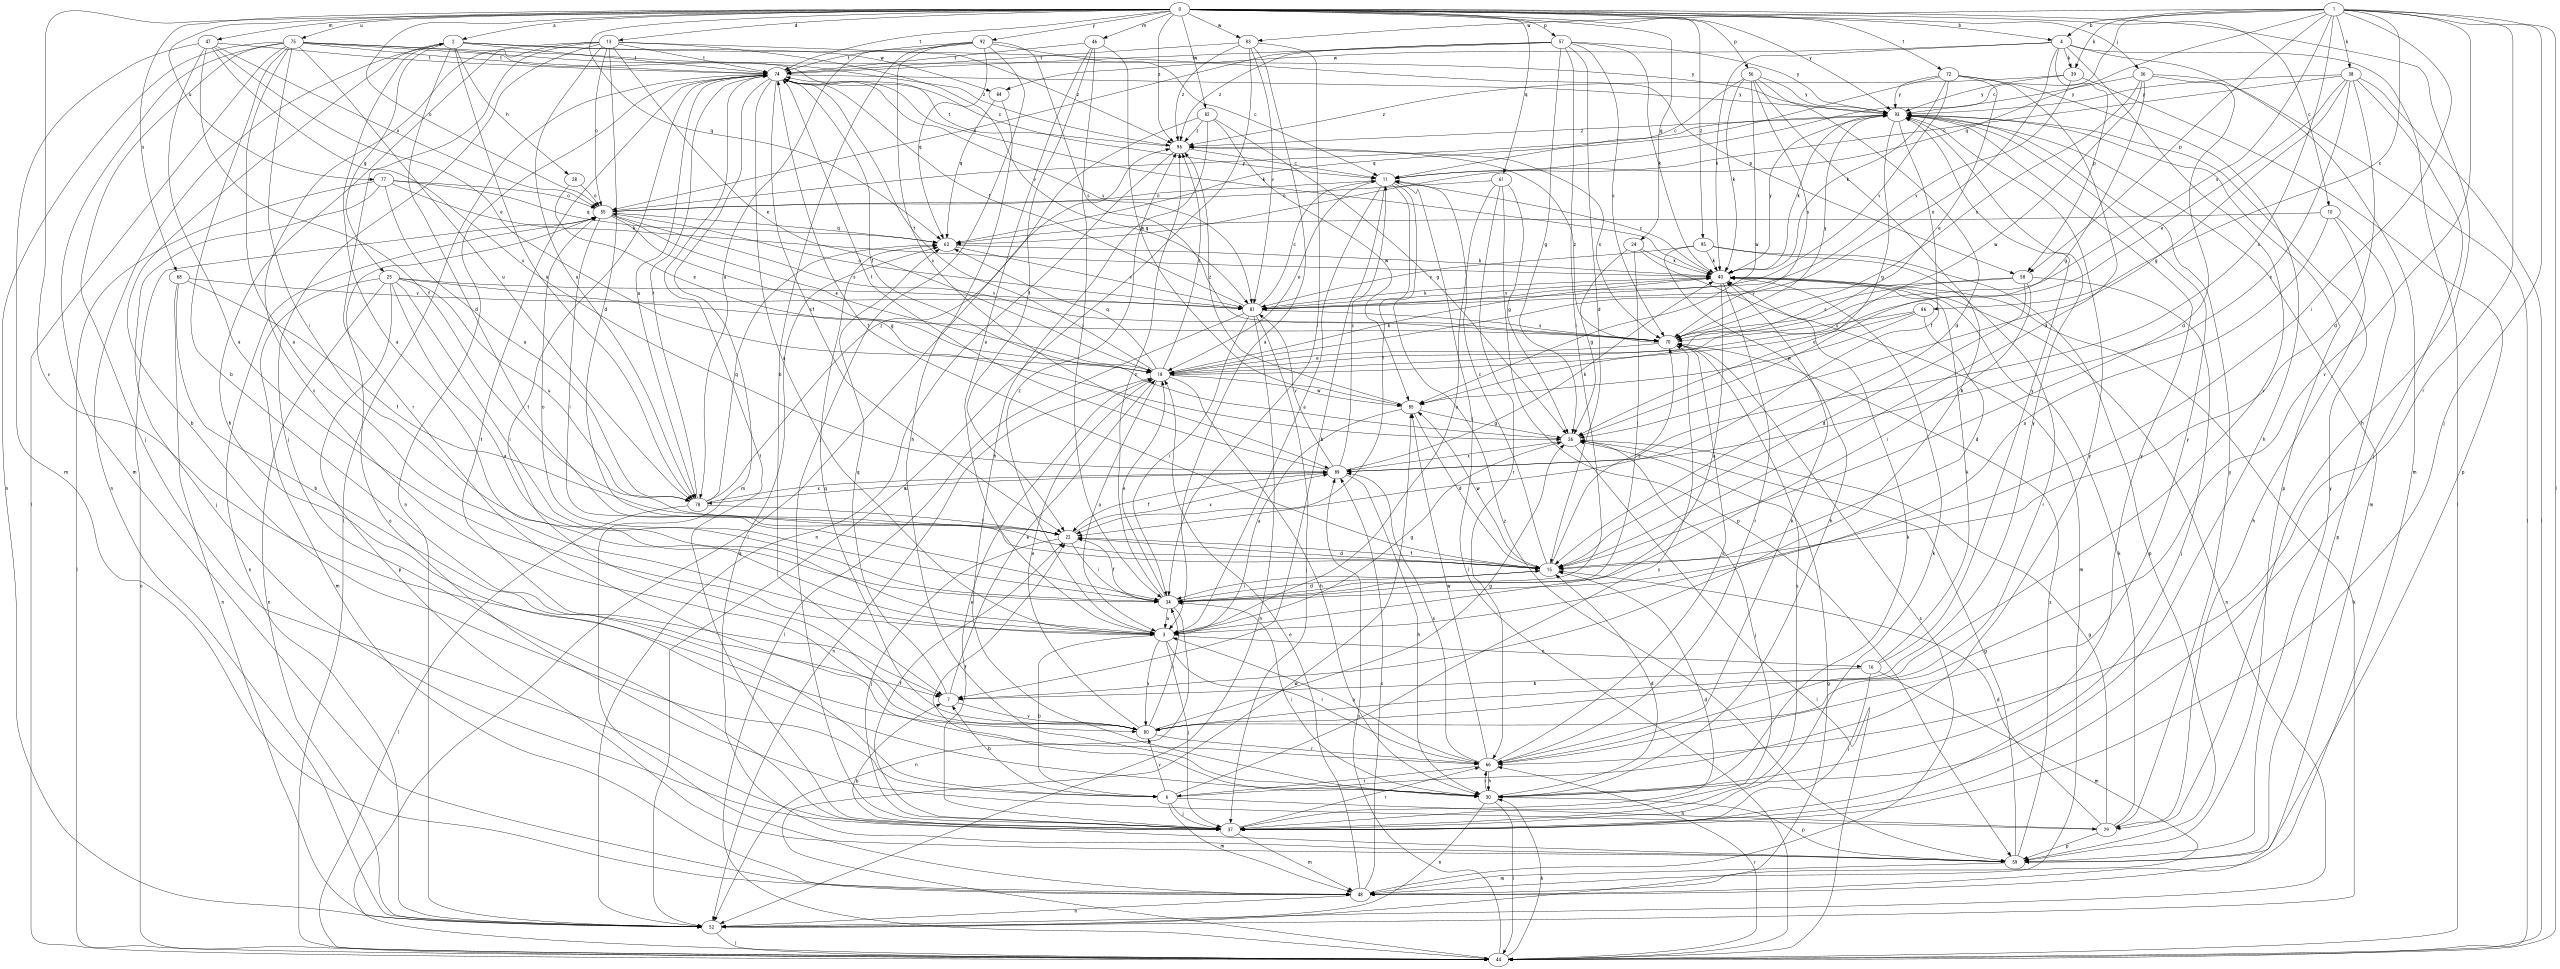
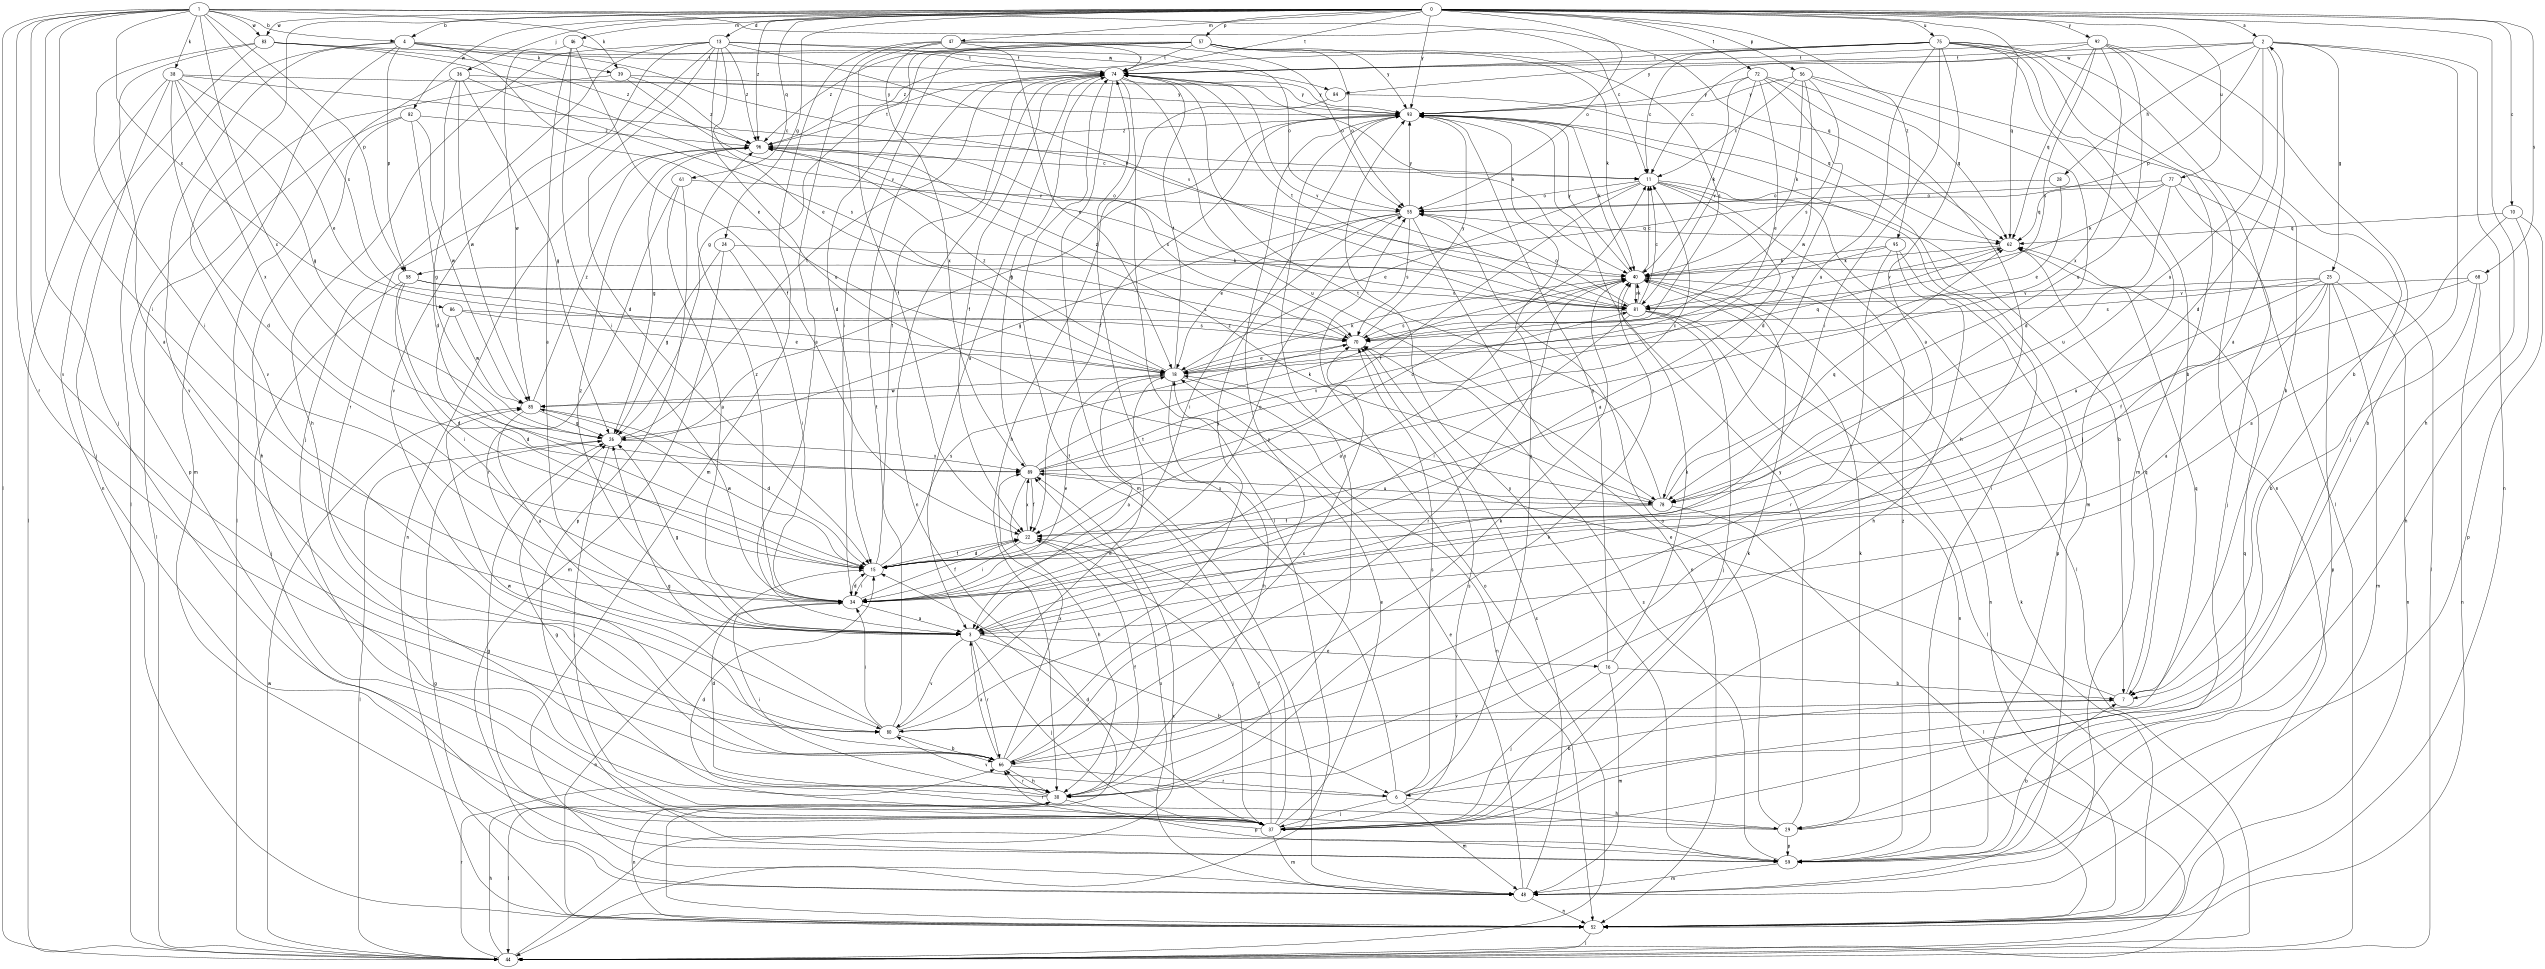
(1508, 305) -> (650, 259)
(2284, 488) -> (1992, 488)
(1312, 749) -> (953, 749)
